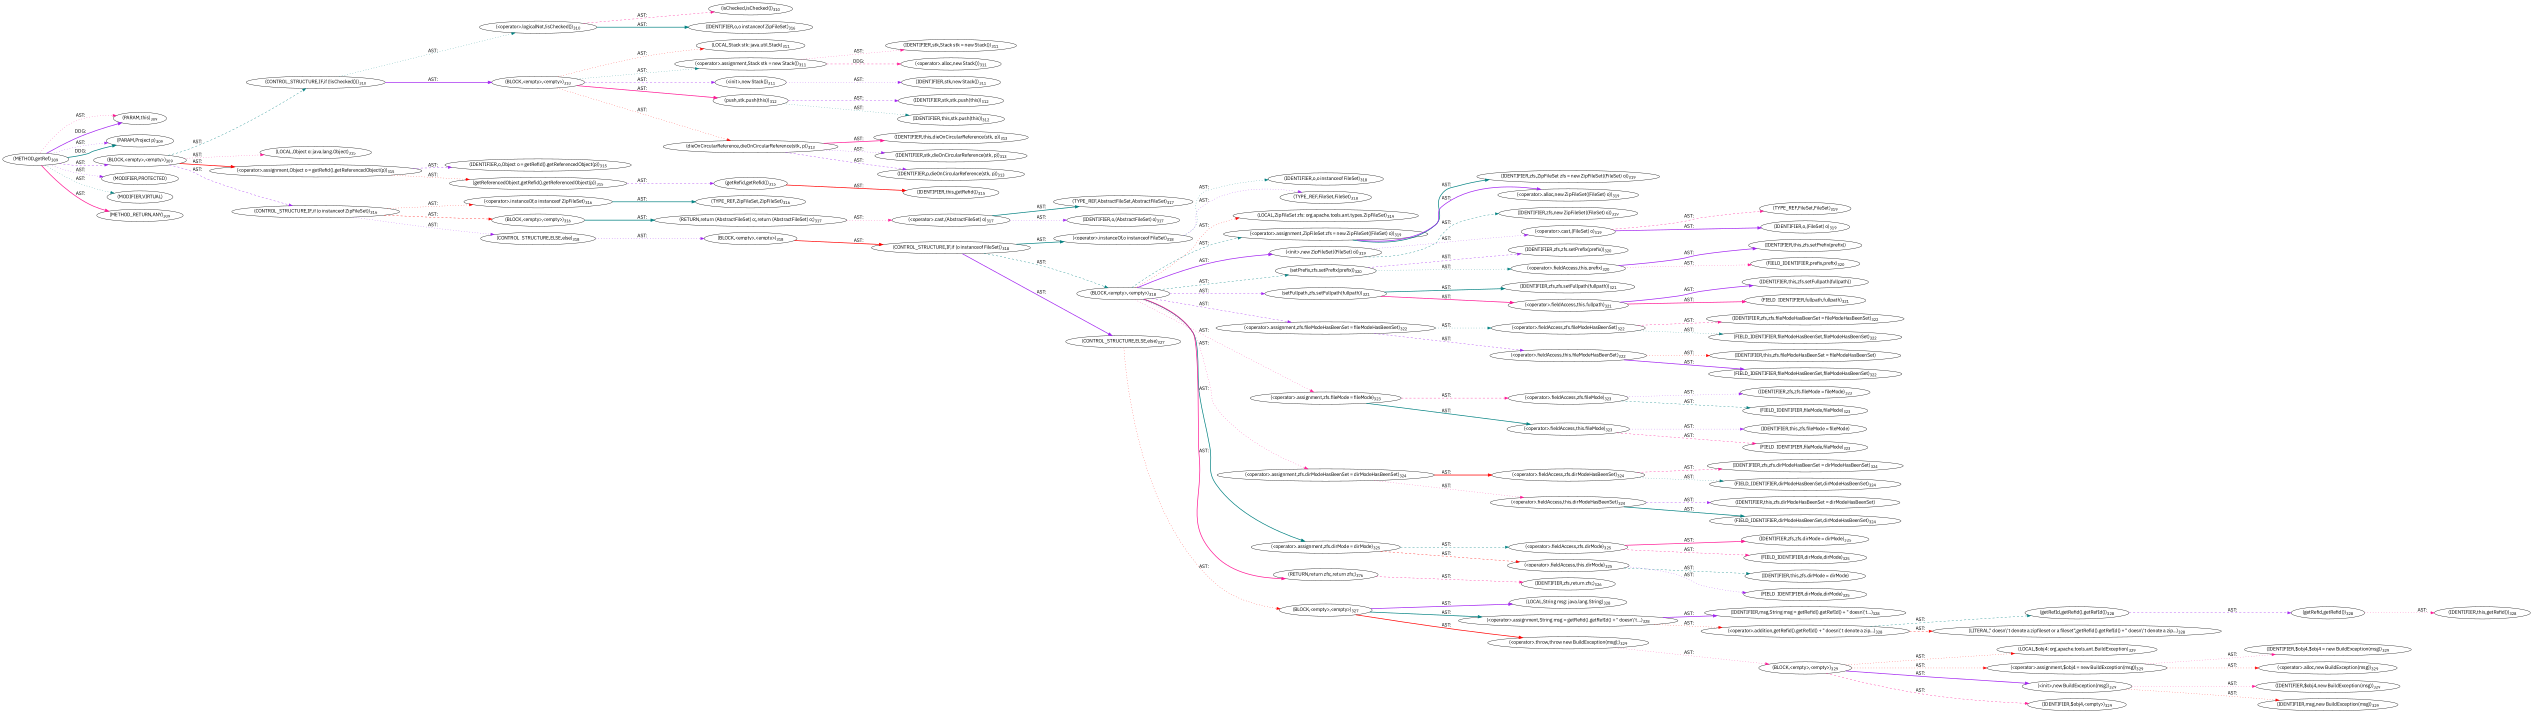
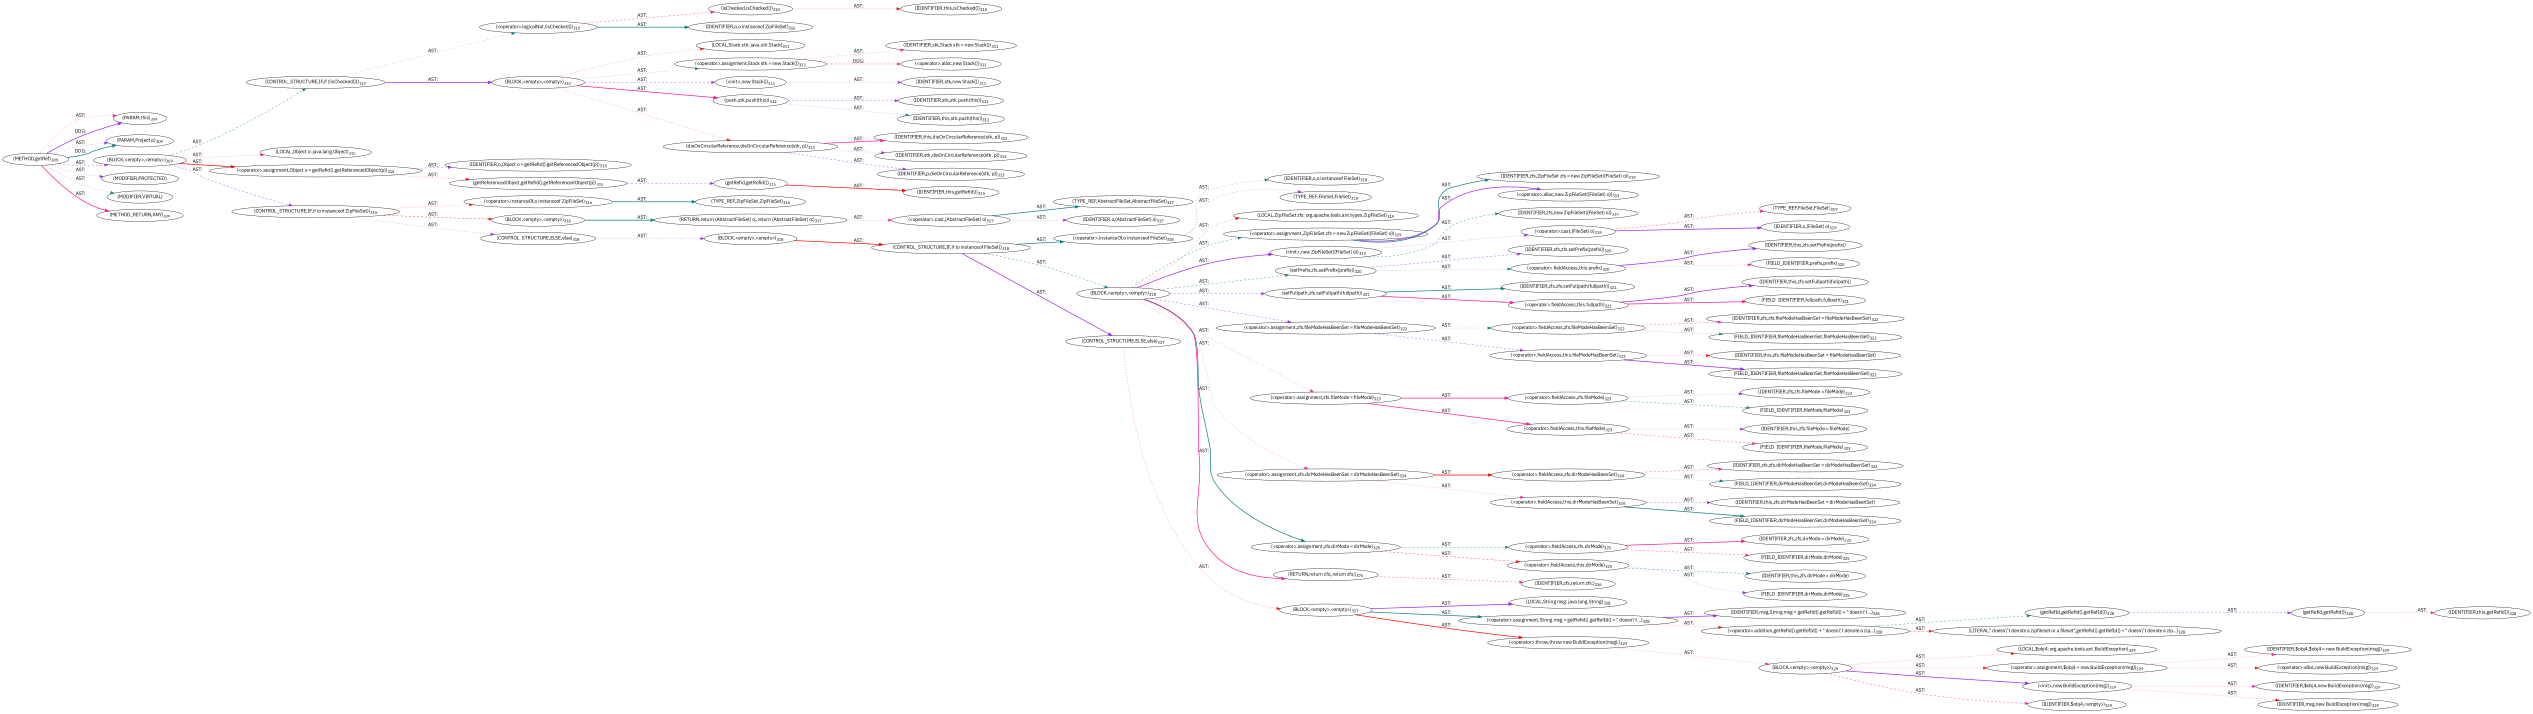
none -> (951, 9)
(1453, 398) -> (1453, 398)
(1447, 414) -> (1447, 414)
